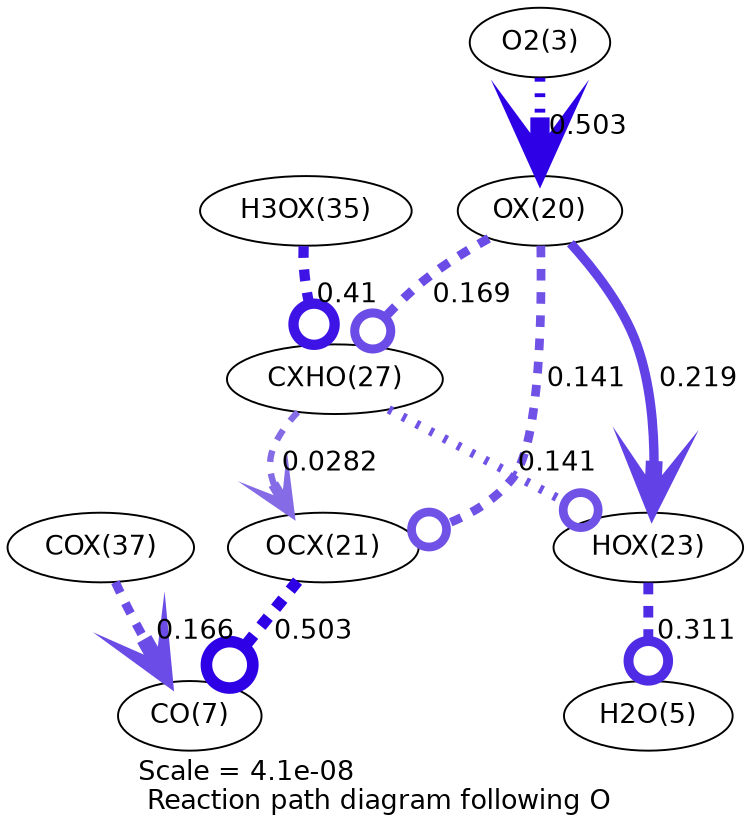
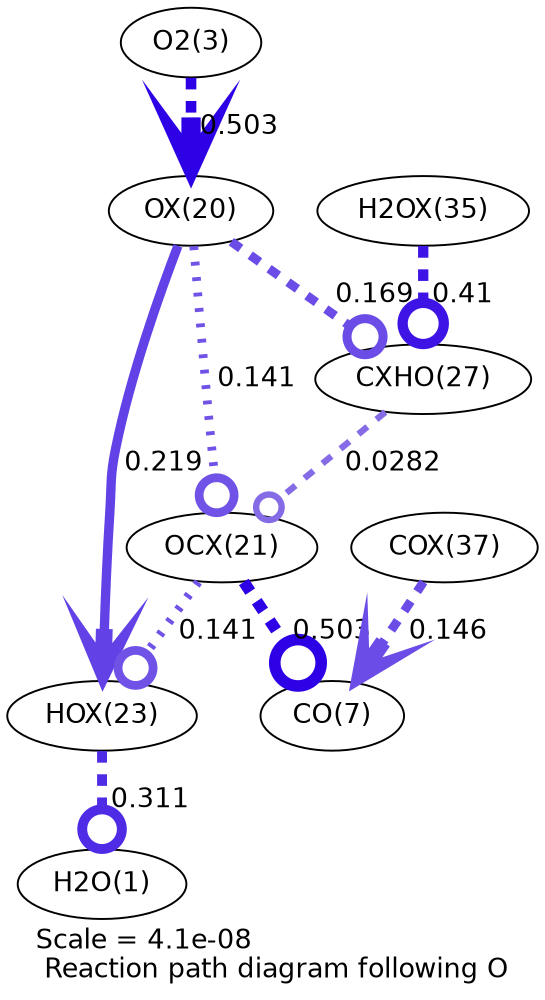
(540, 100) -> (191, 100)
(306, 211) -> (423, 211)
(534, 405) -> (204, 362)
(274, 446) -> (332, 456)
(477, 456) -> (172, 618)
(192, 632) -> (445, 632)
(648, 716) -> (102, 884)
